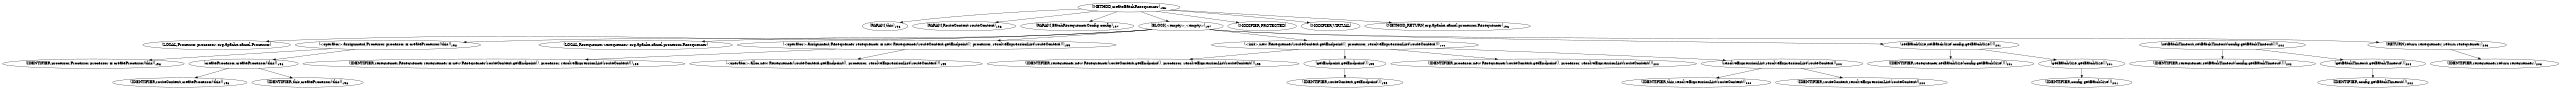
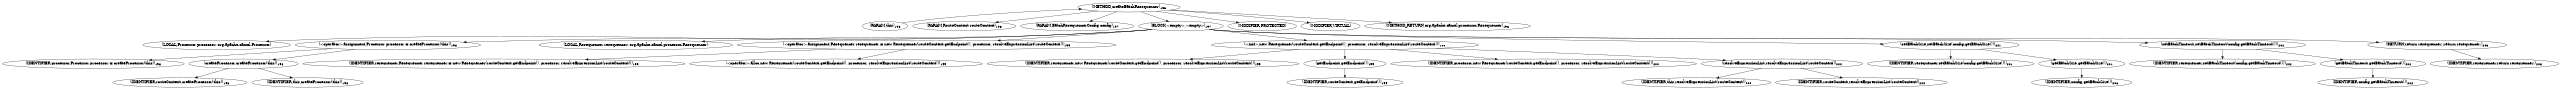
(992, 14) -> (990, 14)
none -> (1677, 38)
(2408, 63) -> (2408, 63)
(2115, 82) -> (2115, 82)
